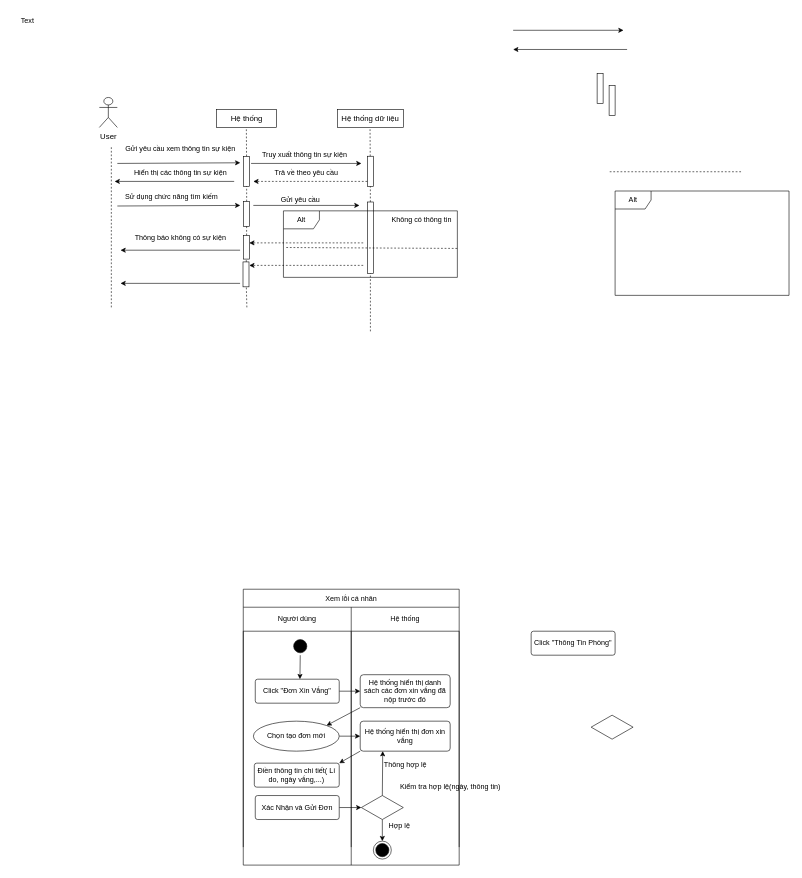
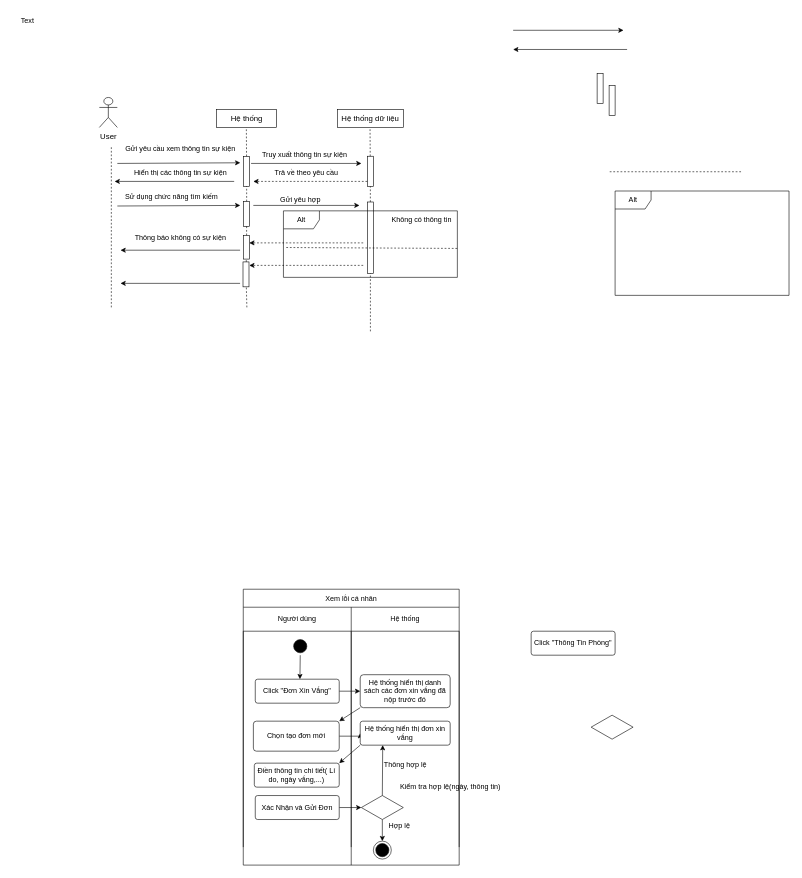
(301, 200) -> (301, 200)
(296, 737) -> (296, 737)
(405, 737) -> (405, 734)
